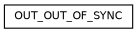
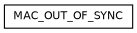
(69, 17) -> (69, 17)
